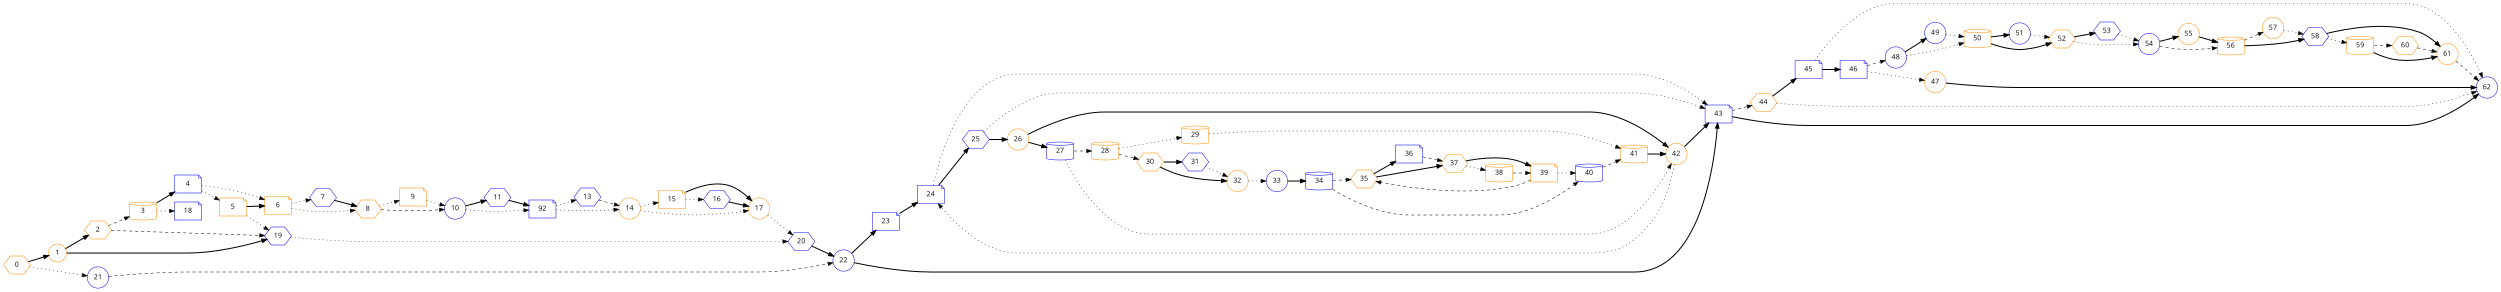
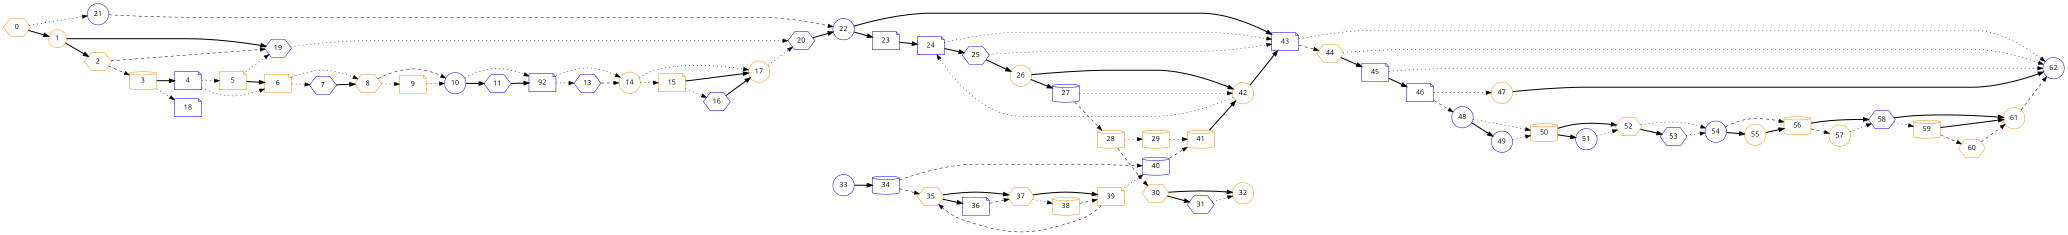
(2106, 126) -> (1673, 30)
(1255, 181) -> none
